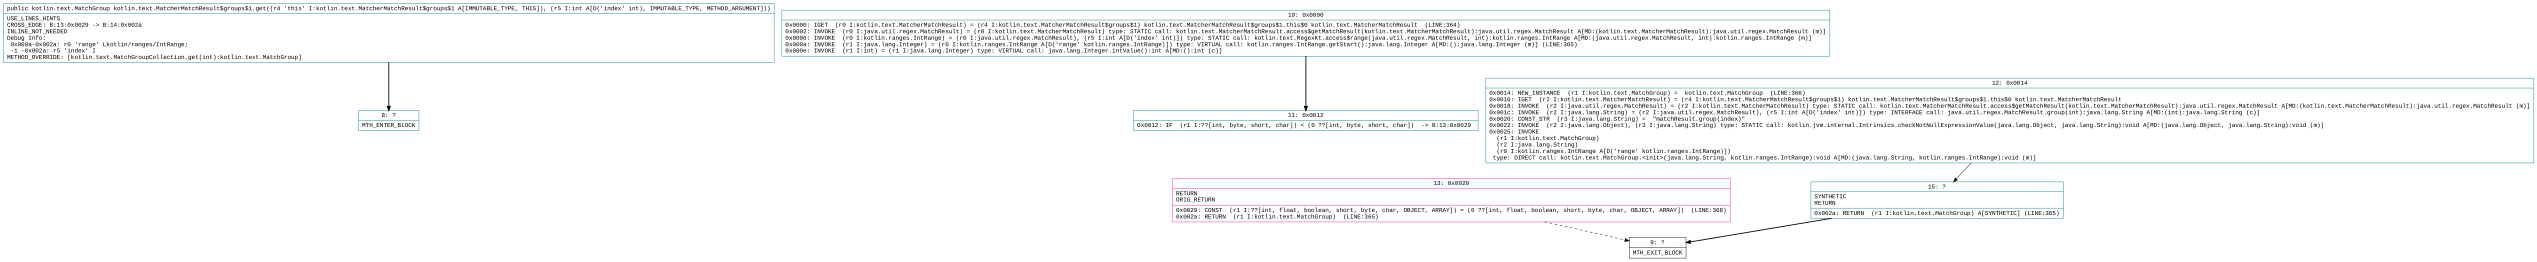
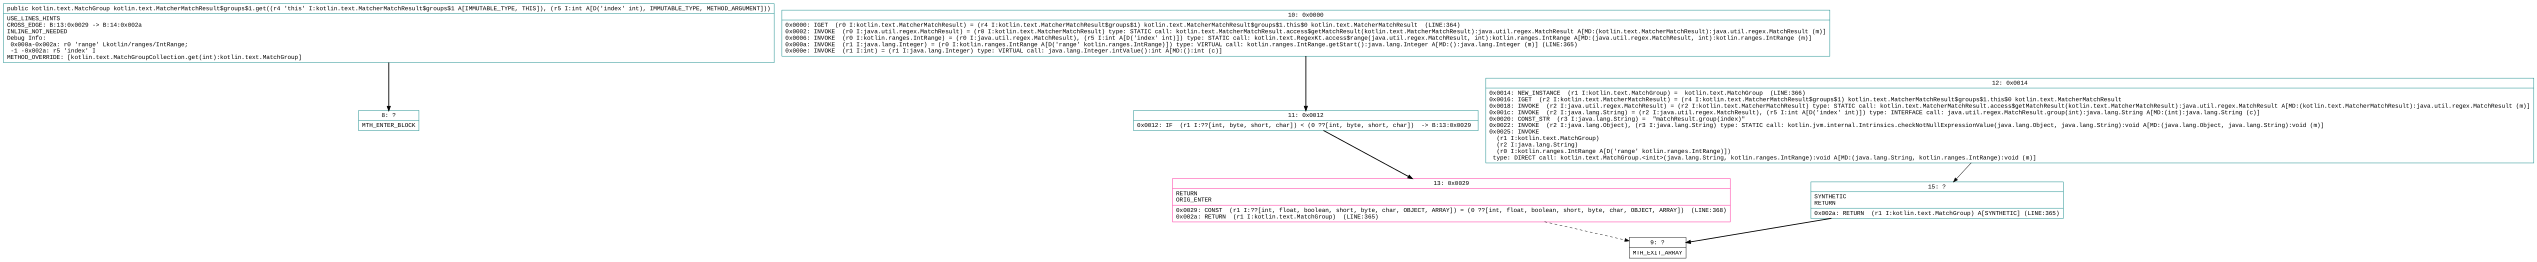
none -> (1366, 153)
(1196, 200) -> (1194, 200)
(1658, 253) -> (1658, 253)
